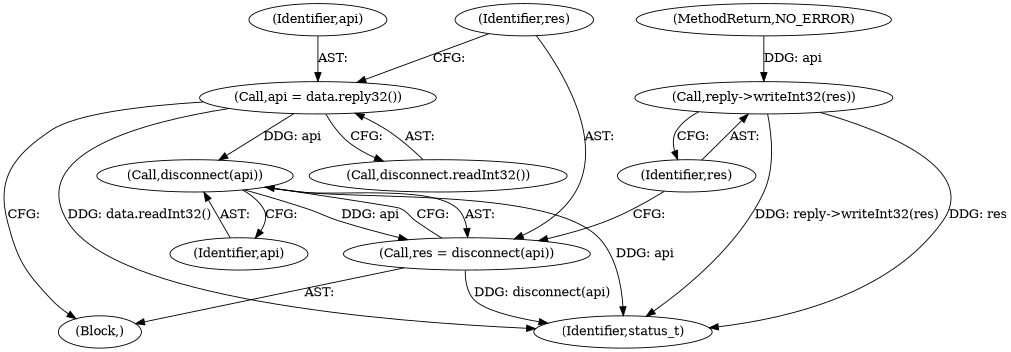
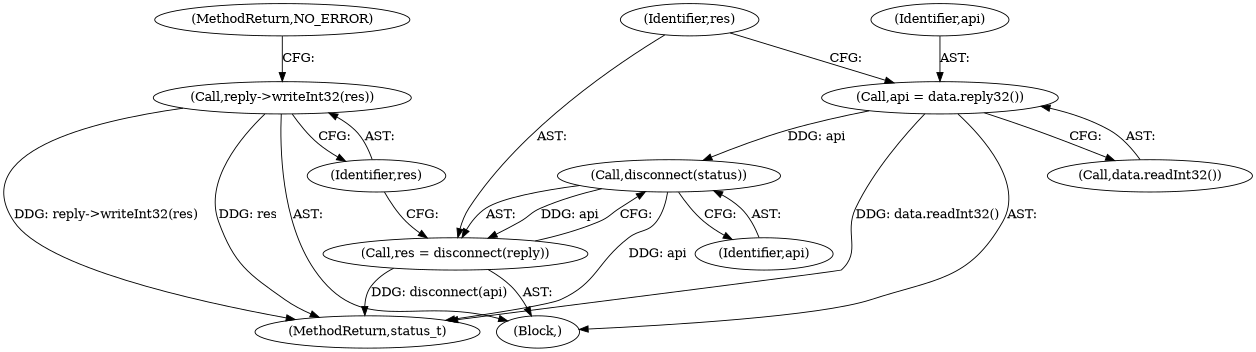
(793, 59) -> (301, 59)
(195, 176) -> (669, 176)
(438, 176) -> (1150, 176)
(26, 215) -> (1024, 215)
(467, 254) -> (455, 254)
none -> (327, 284)
(623, 332) -> (368, 332)
